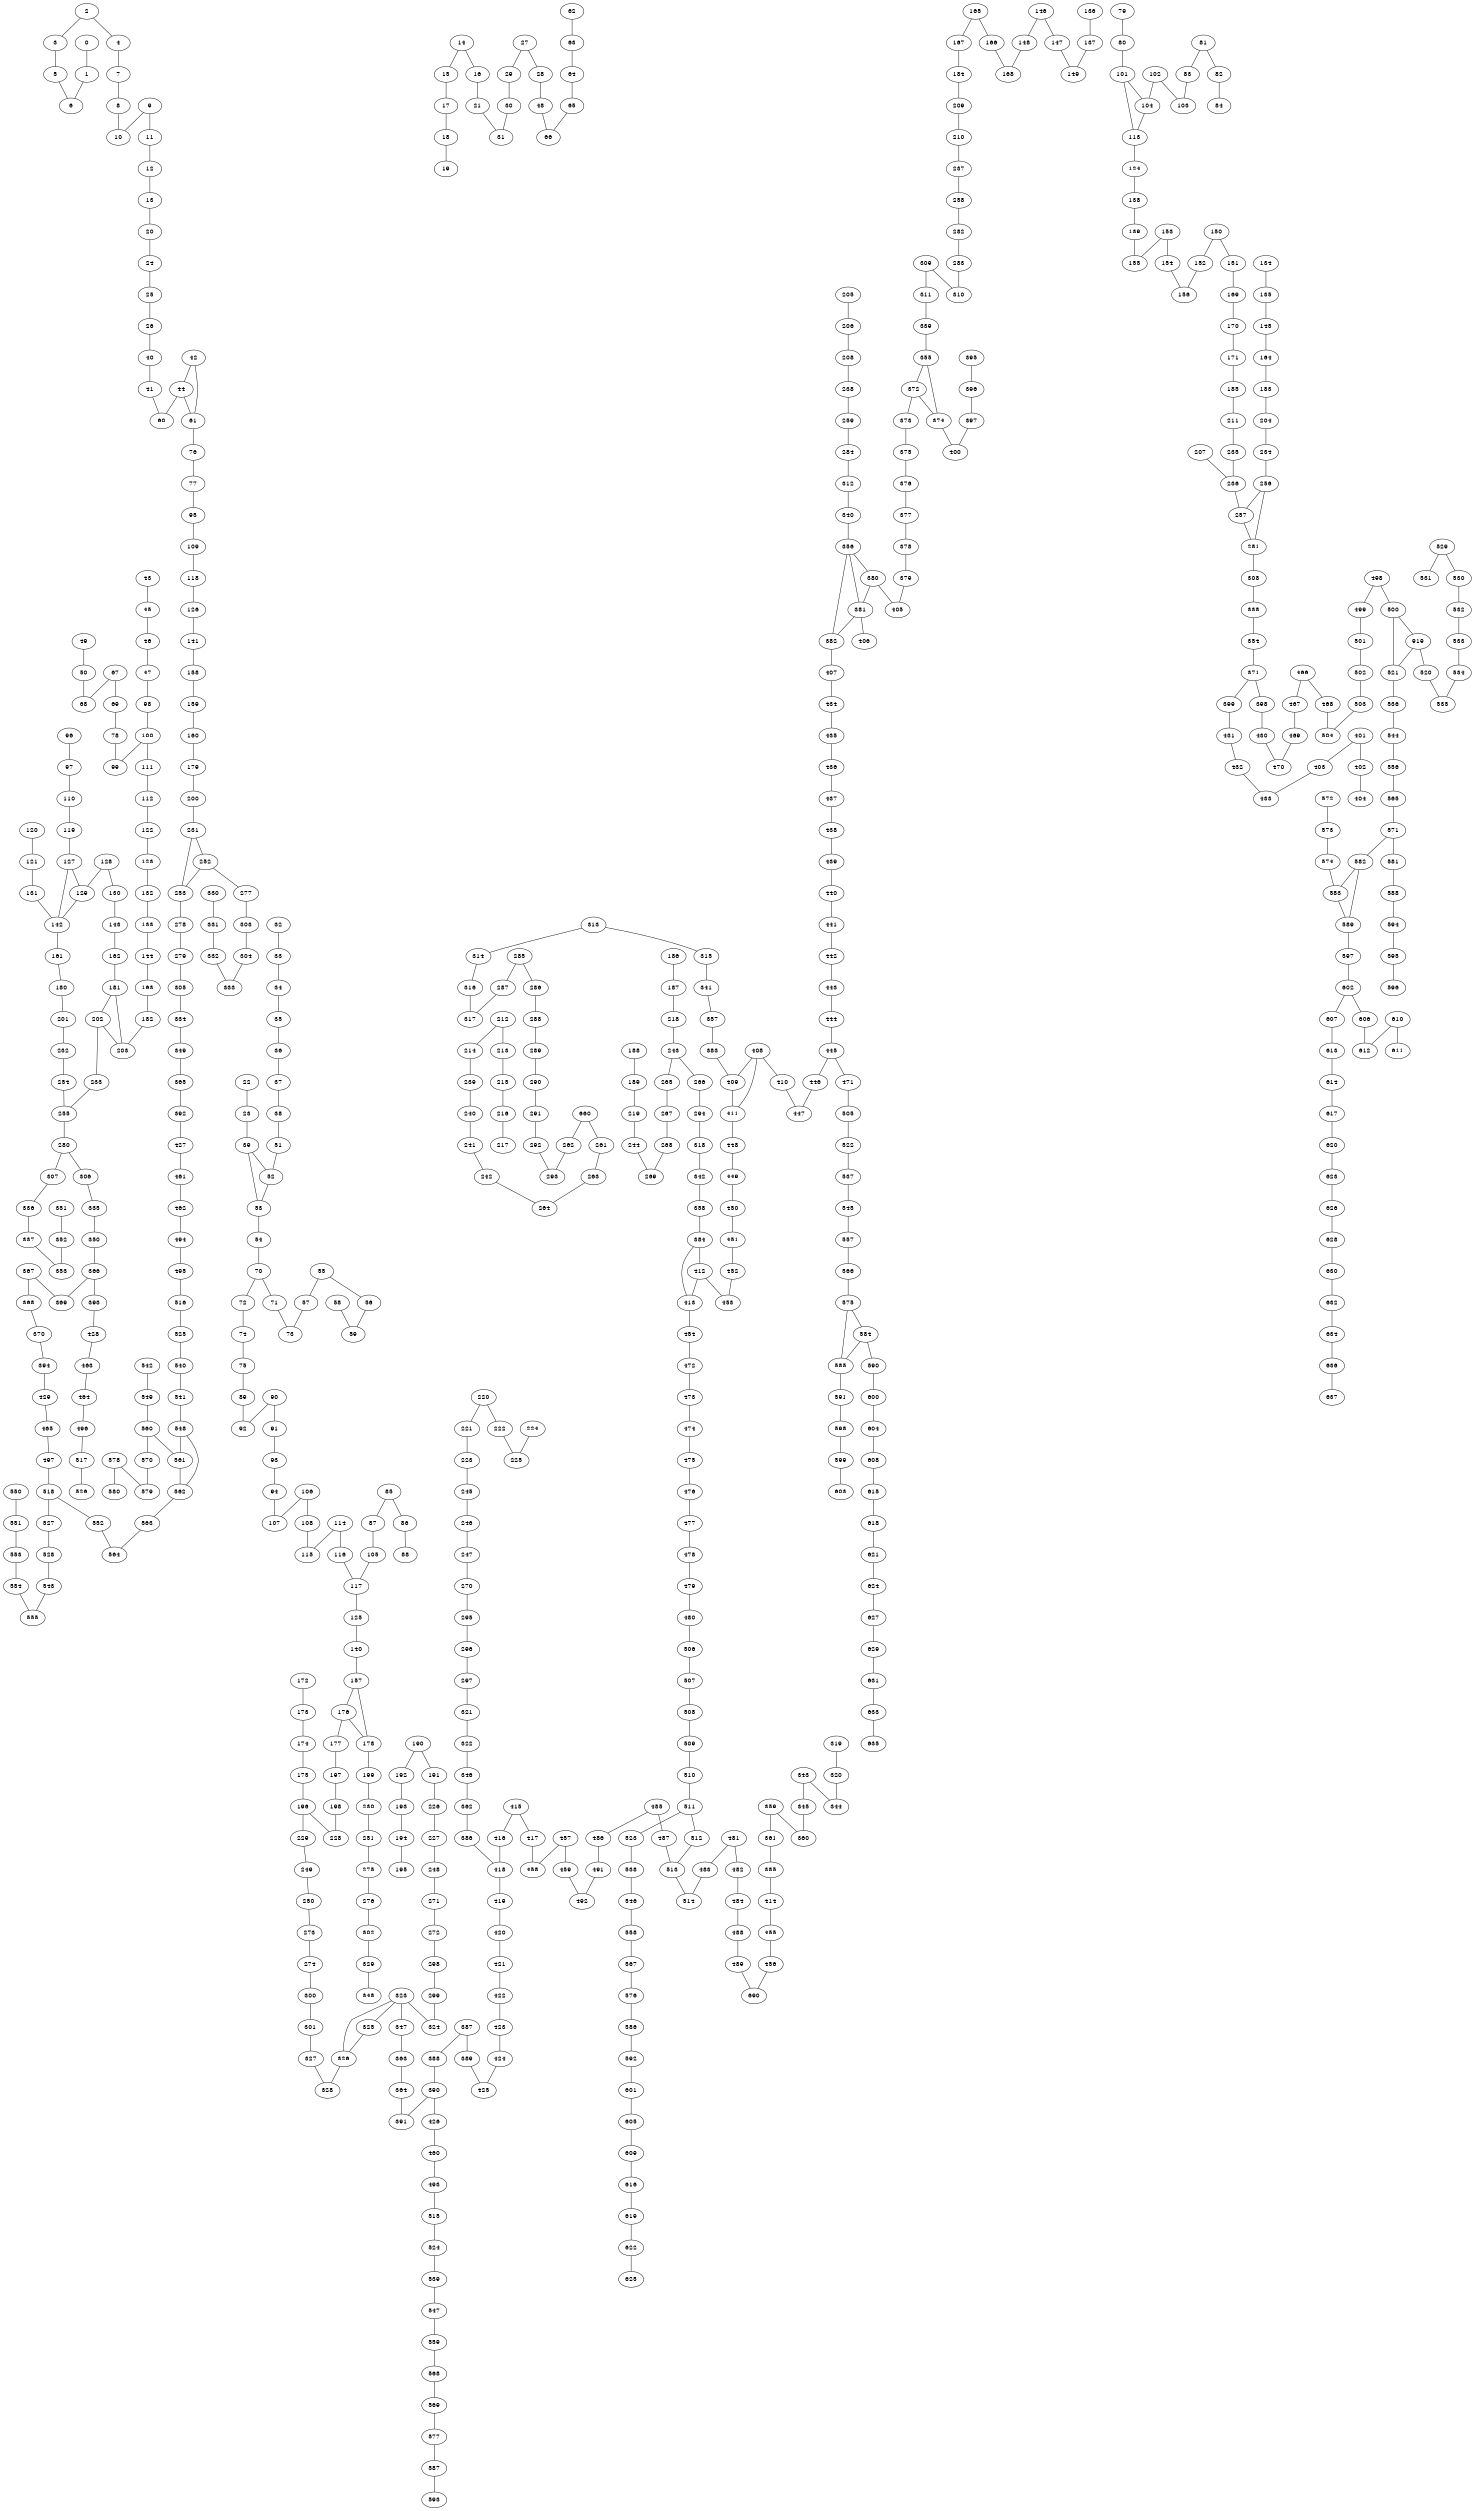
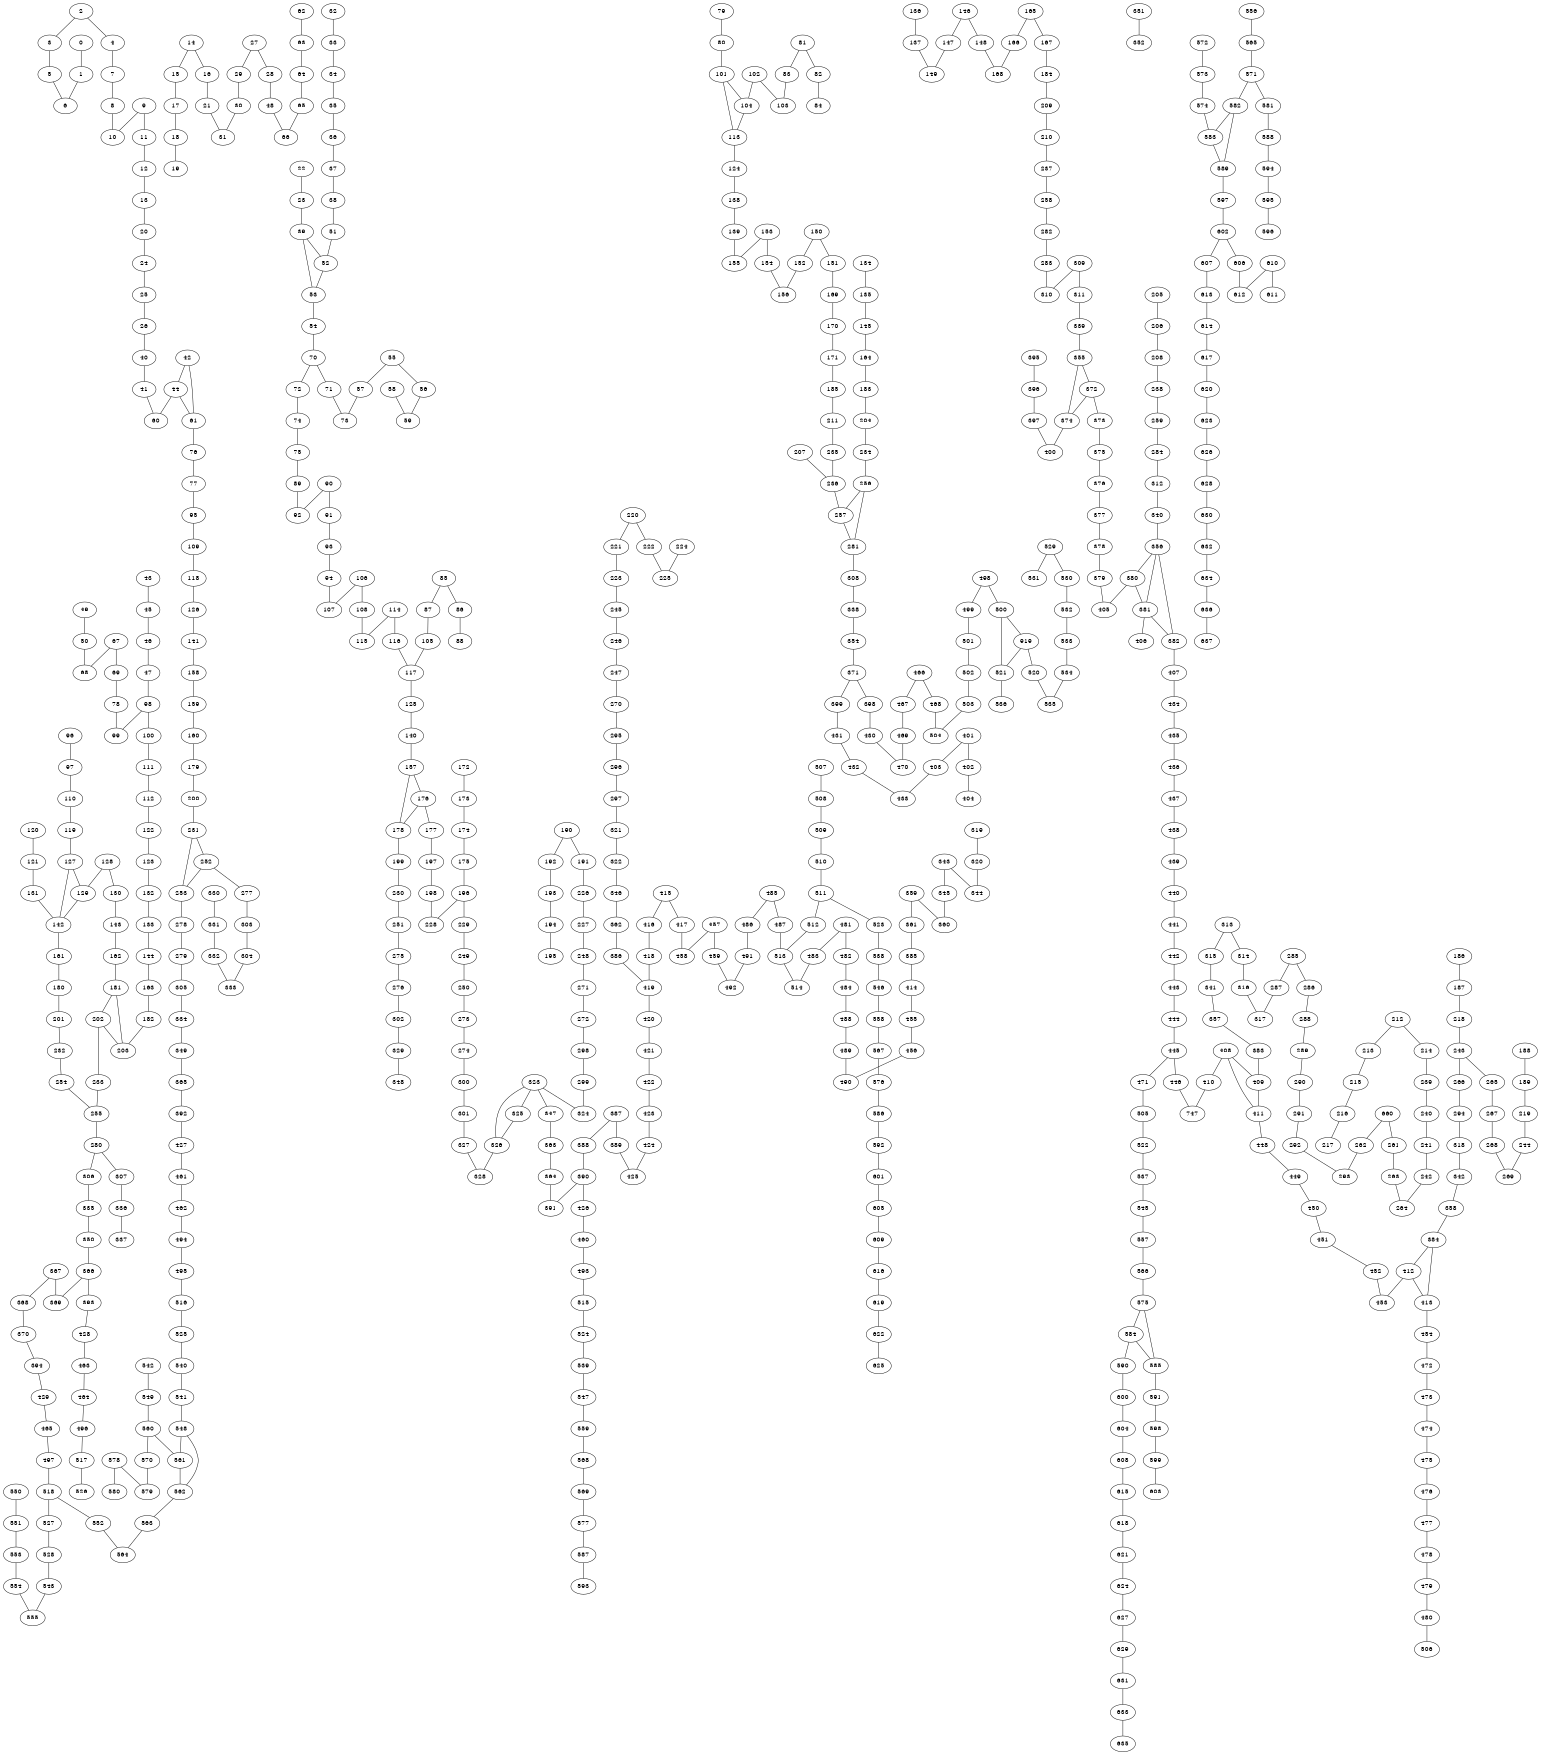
(1393, 736) -> none
(131, 752) -> (132, 720)
(799, 1114) -> (1192, 1114)
(62, 1271) -> none
(690, 1665) -> none
(484, 1854) -> (633, 972)
(754, 1996) -> (846, 1082)
